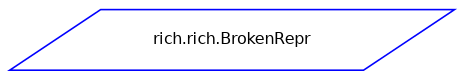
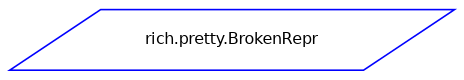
(232, 40) -> (232, 40)
